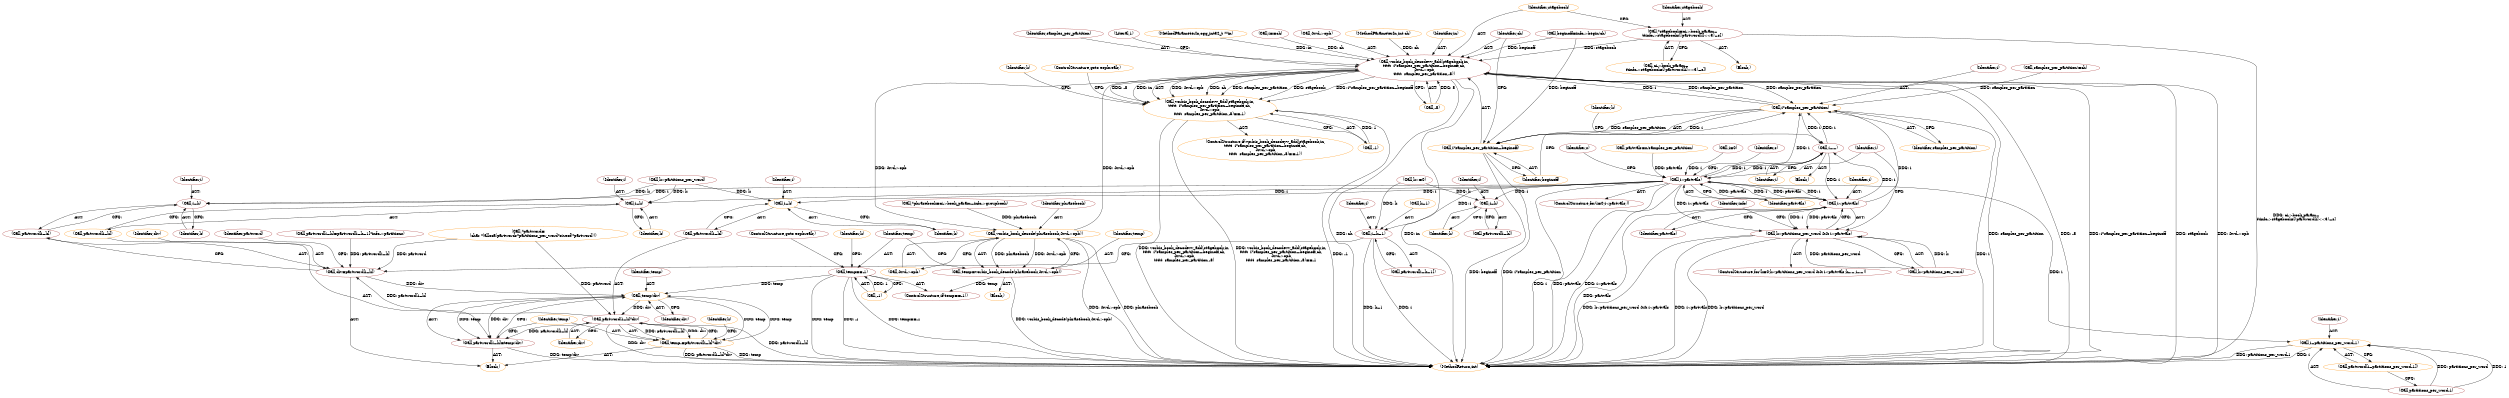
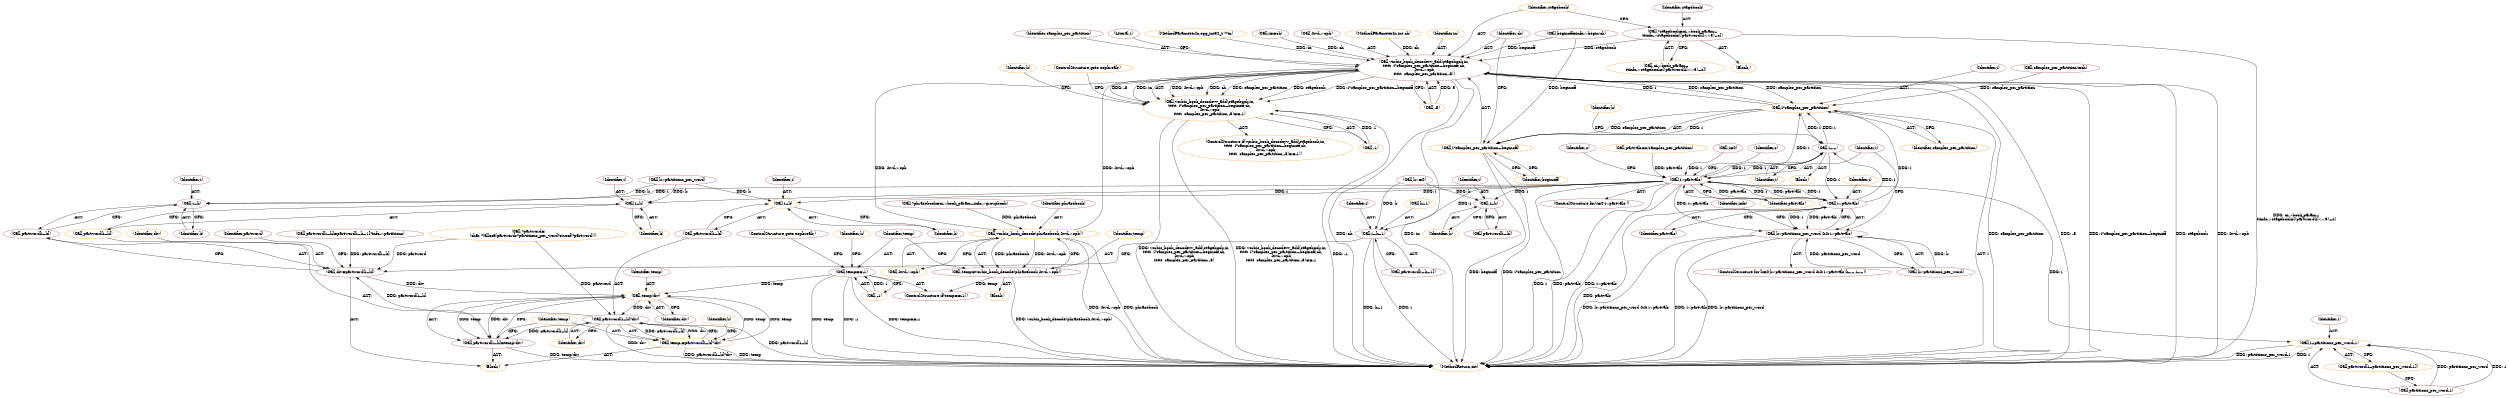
(1644, 131) -> none
(1534, 168) -> (1534, 168)
(1983, 254) -> (1983, 254)
